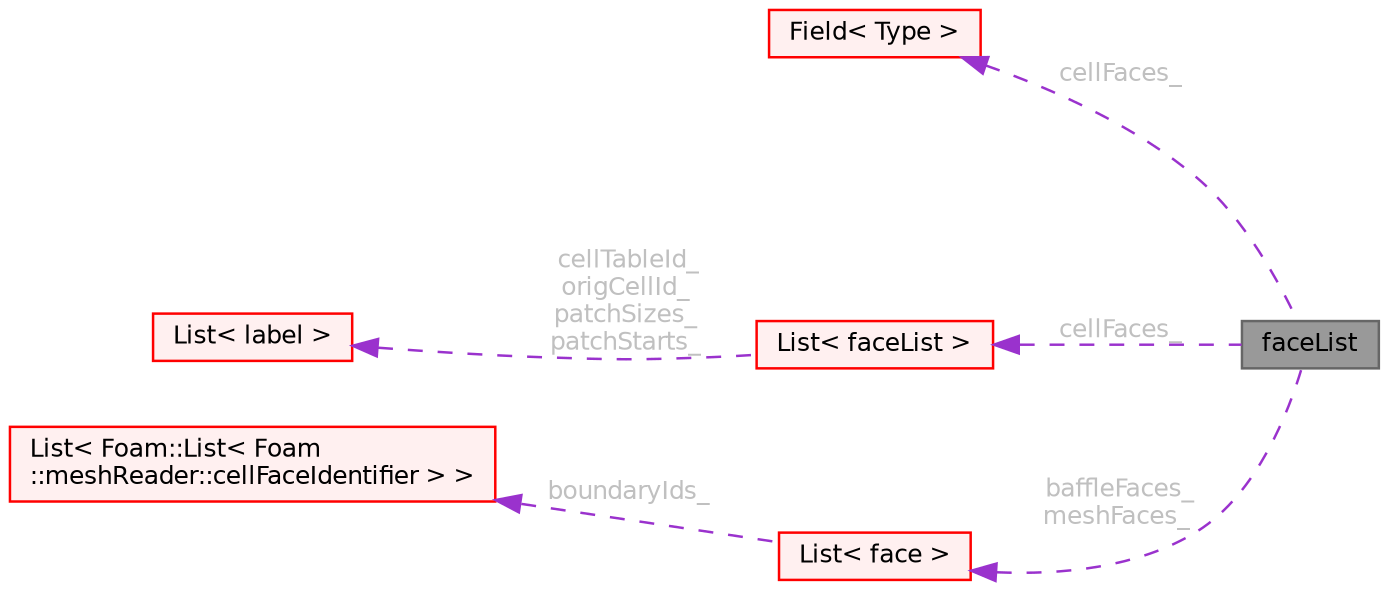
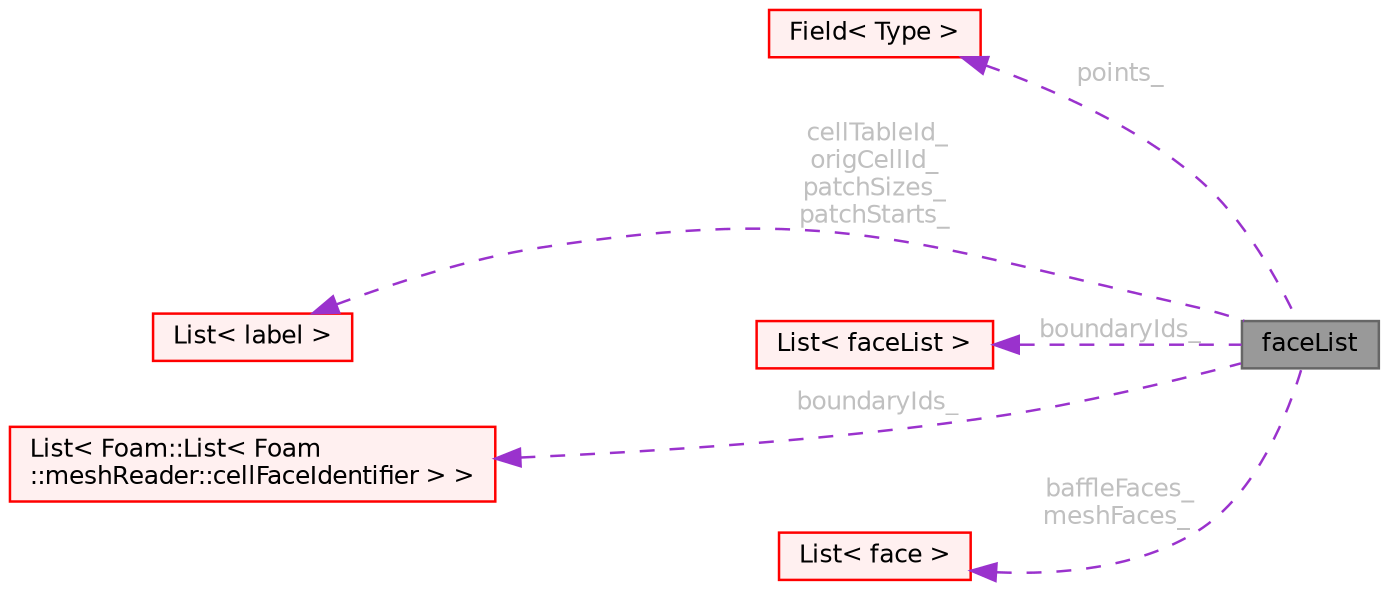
(1118, 75) -> (1118, 75)
(1118, 331) -> (1118, 331)
(567, 358) -> (791, 230)
(650, 523) -> (884, 431)
